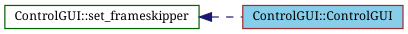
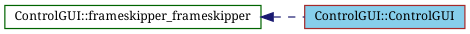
(102, 17) -> (133, 17)
